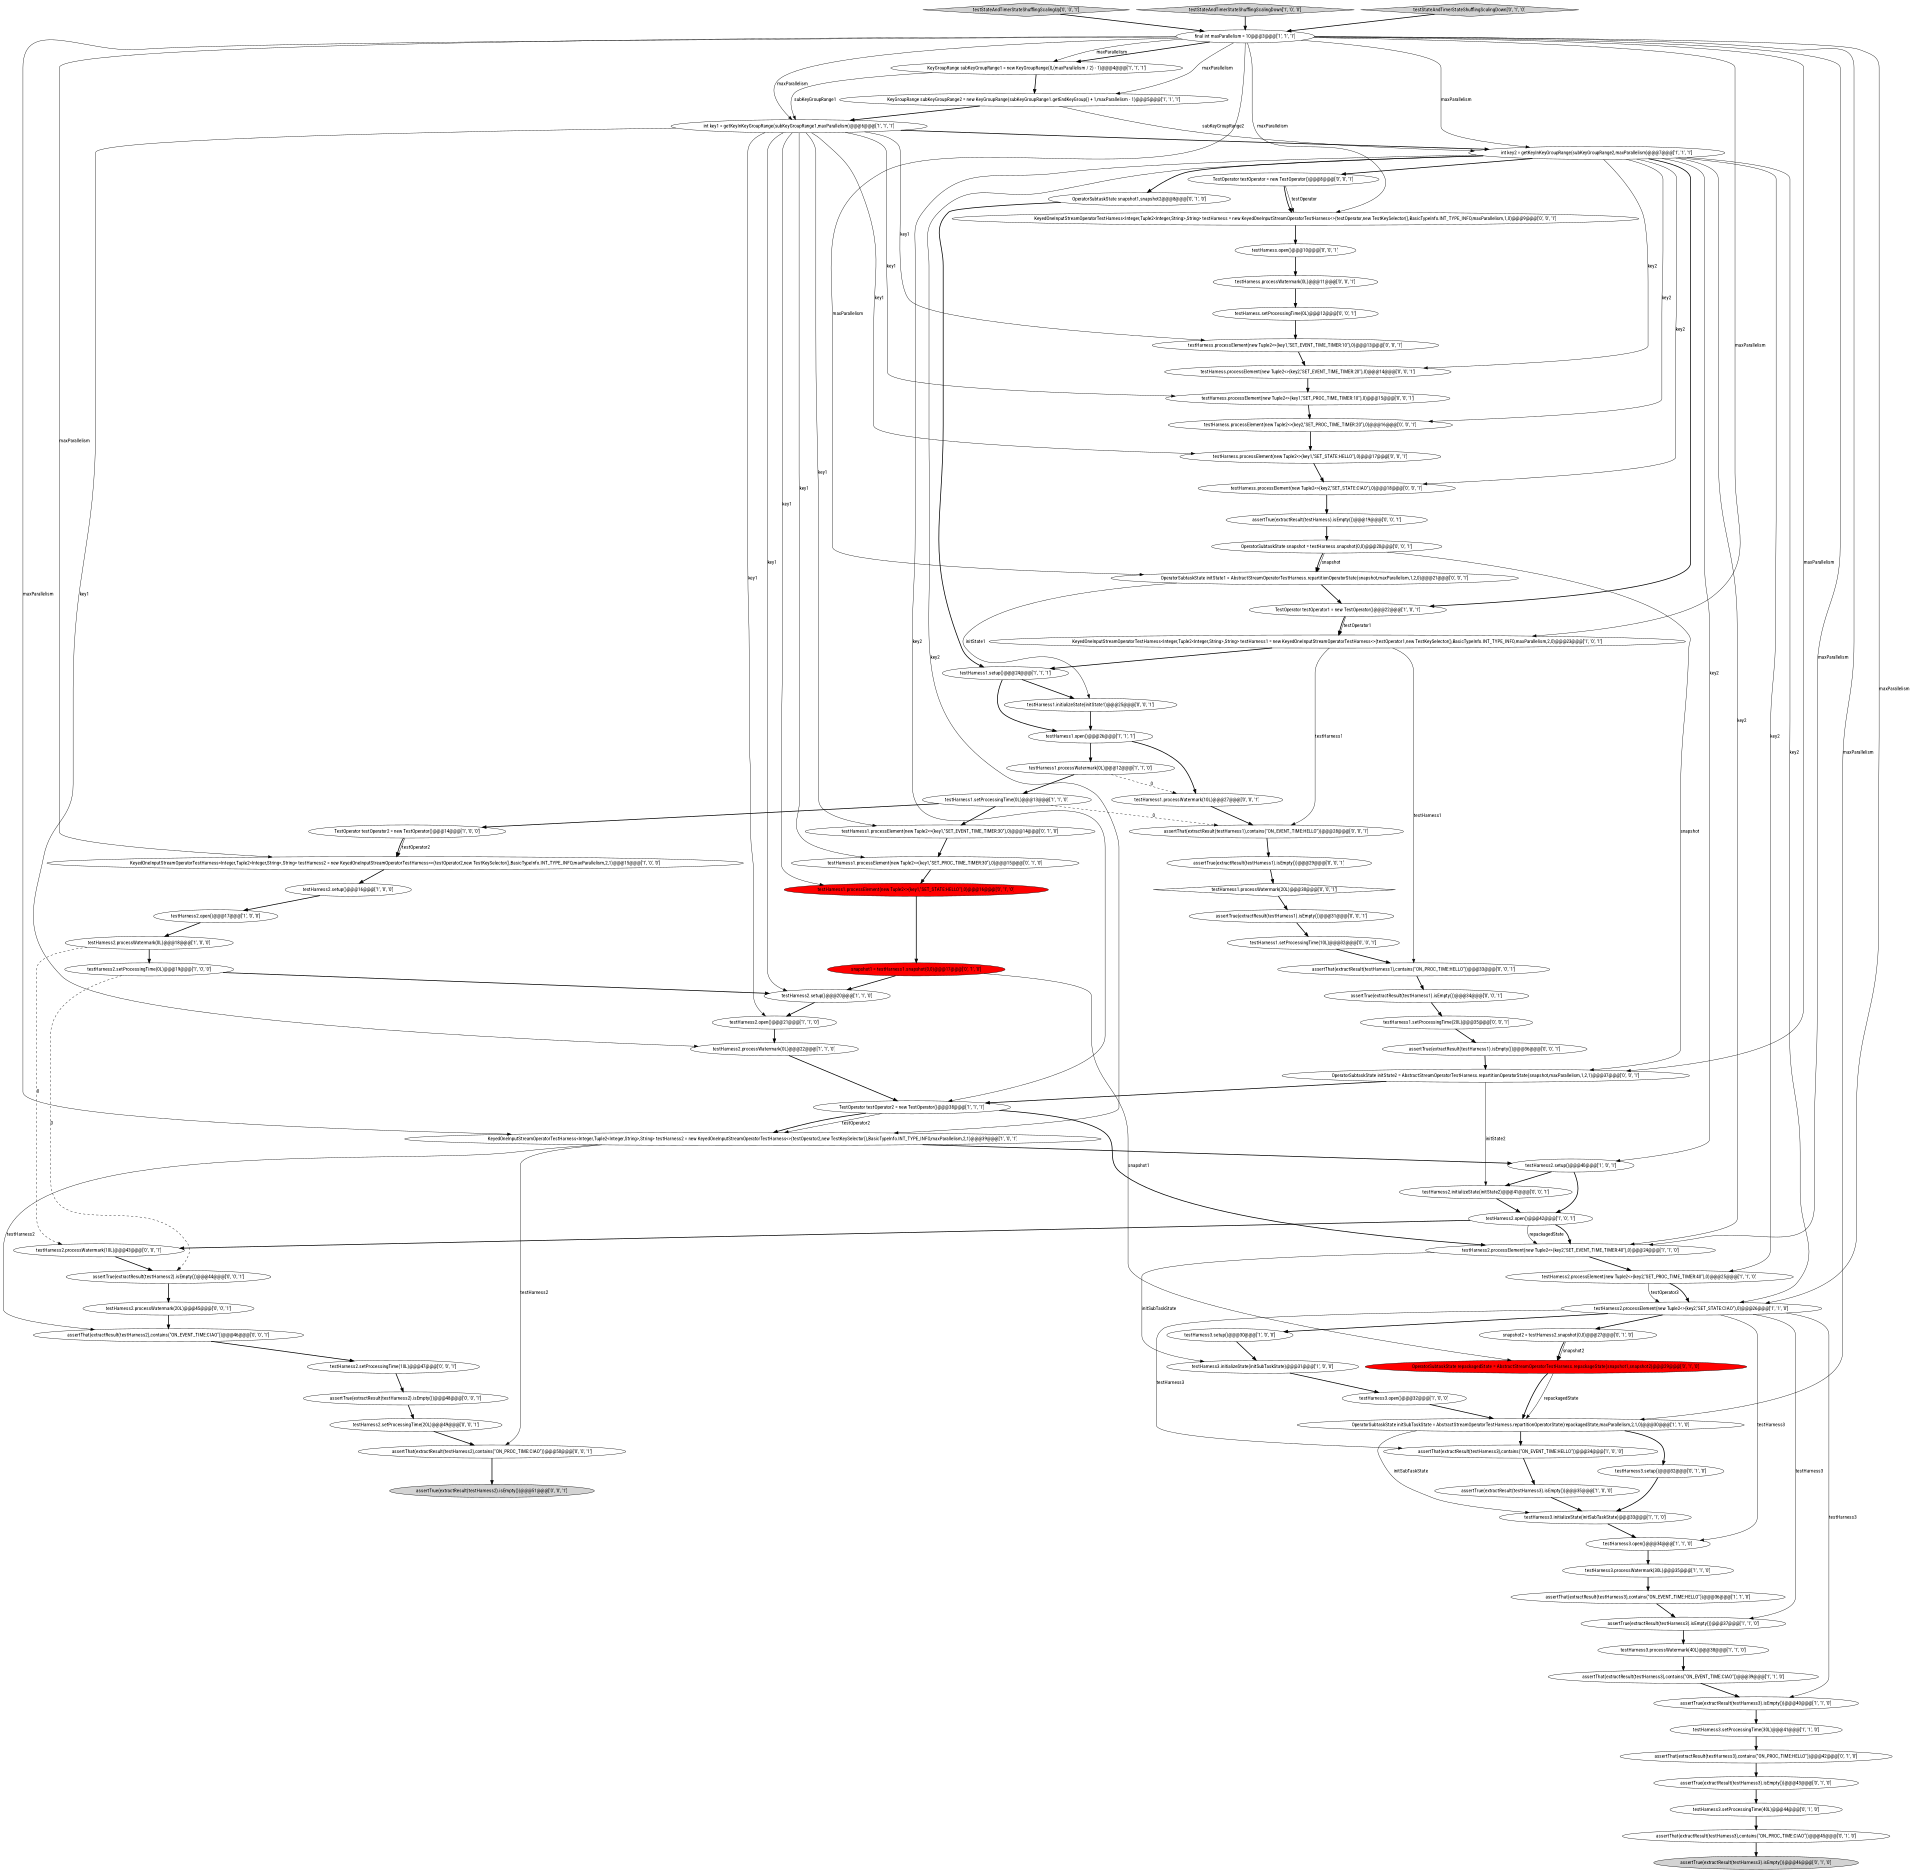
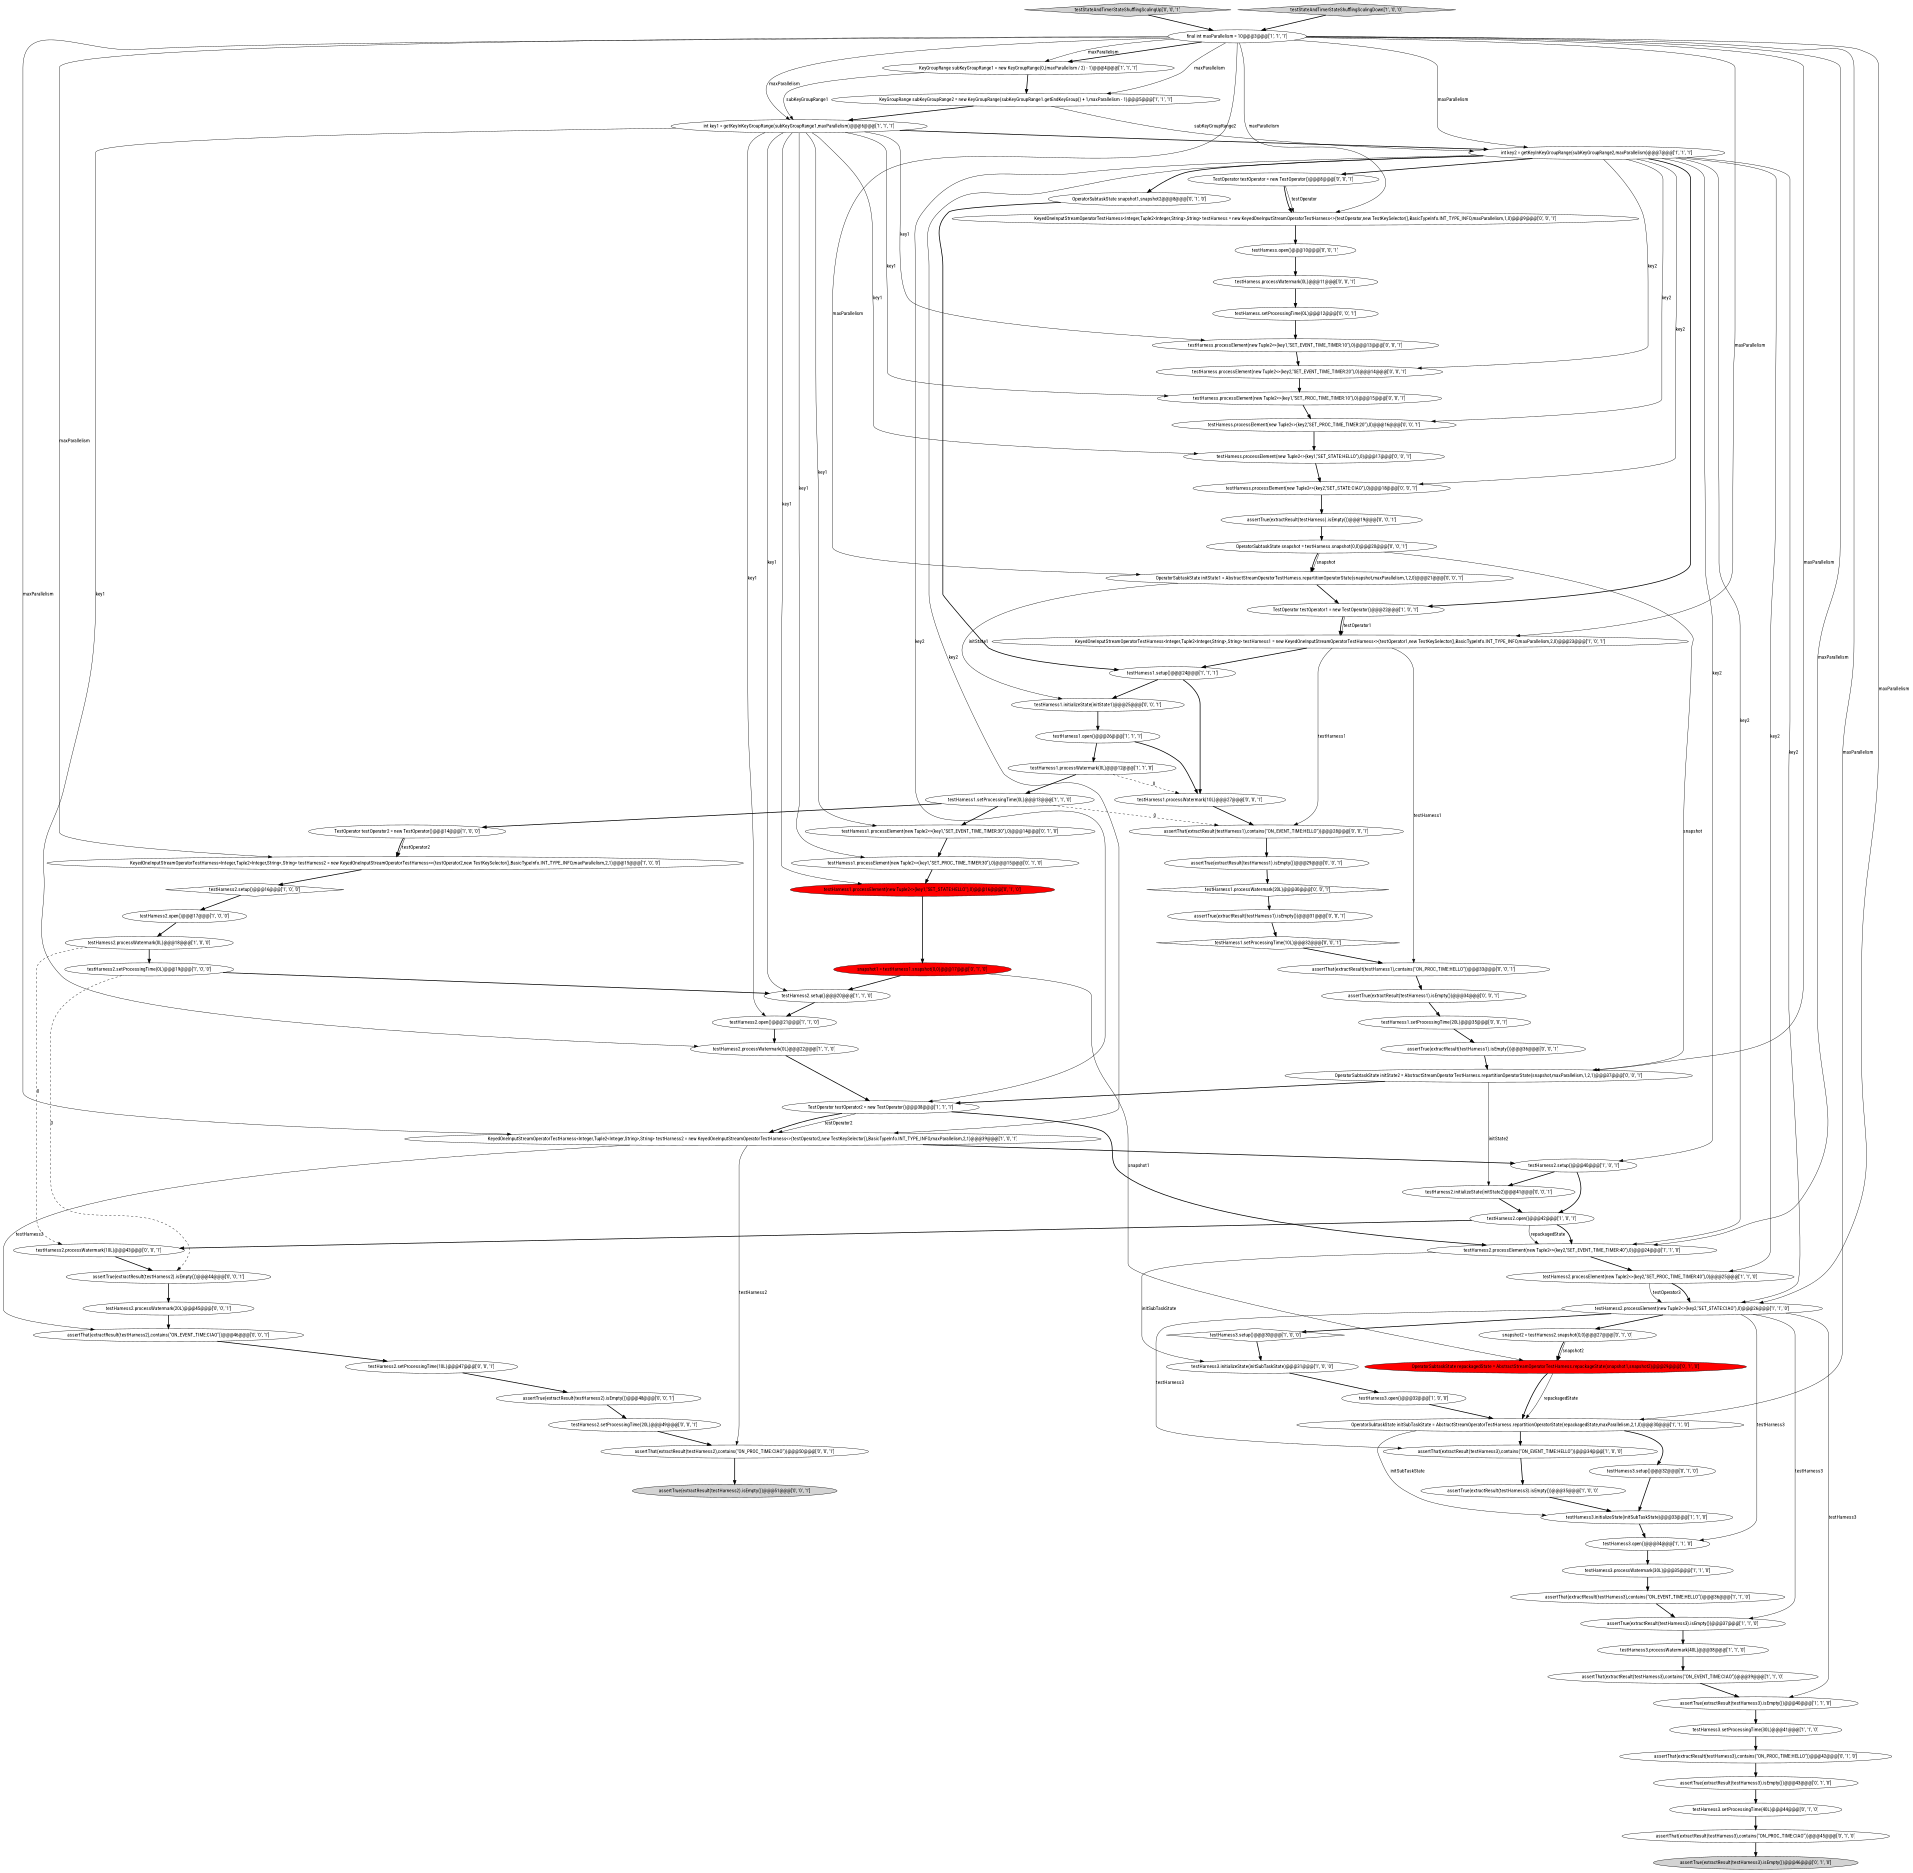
(1470, 10) -> none
(1010, 718) -> (1200, 731)
(348, 890) -> (255, 890)
(1313, 943) -> (1278, 943)
(1230, 1335) -> (1255, 1335)
